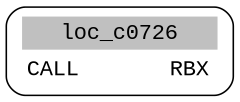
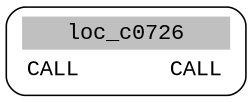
(118, 69) -> (125, 69)
